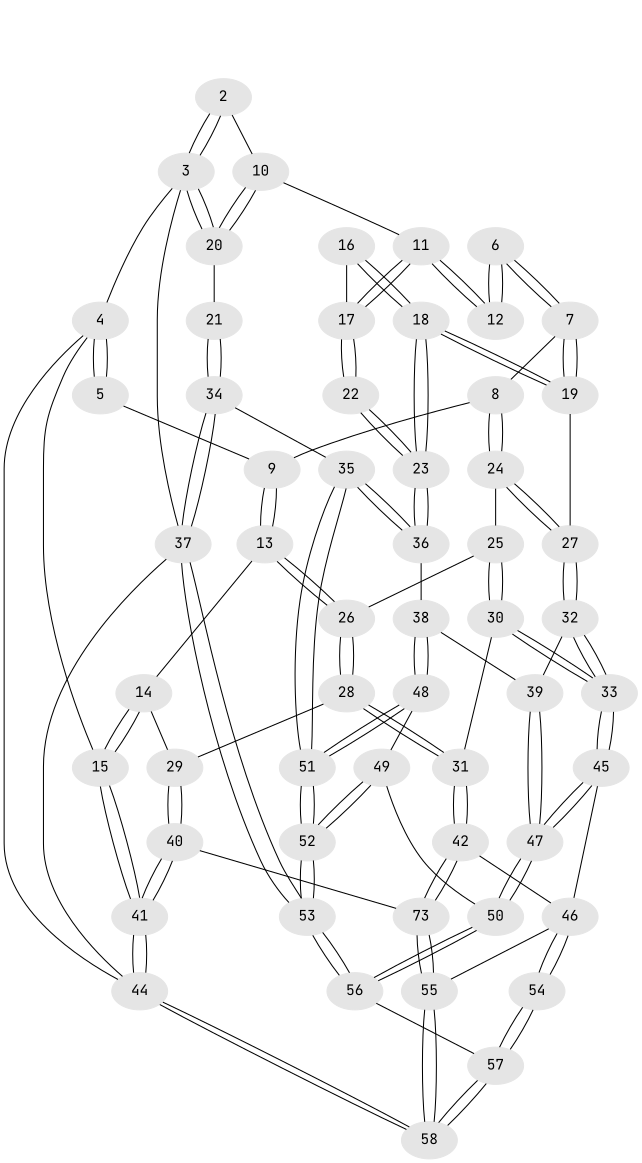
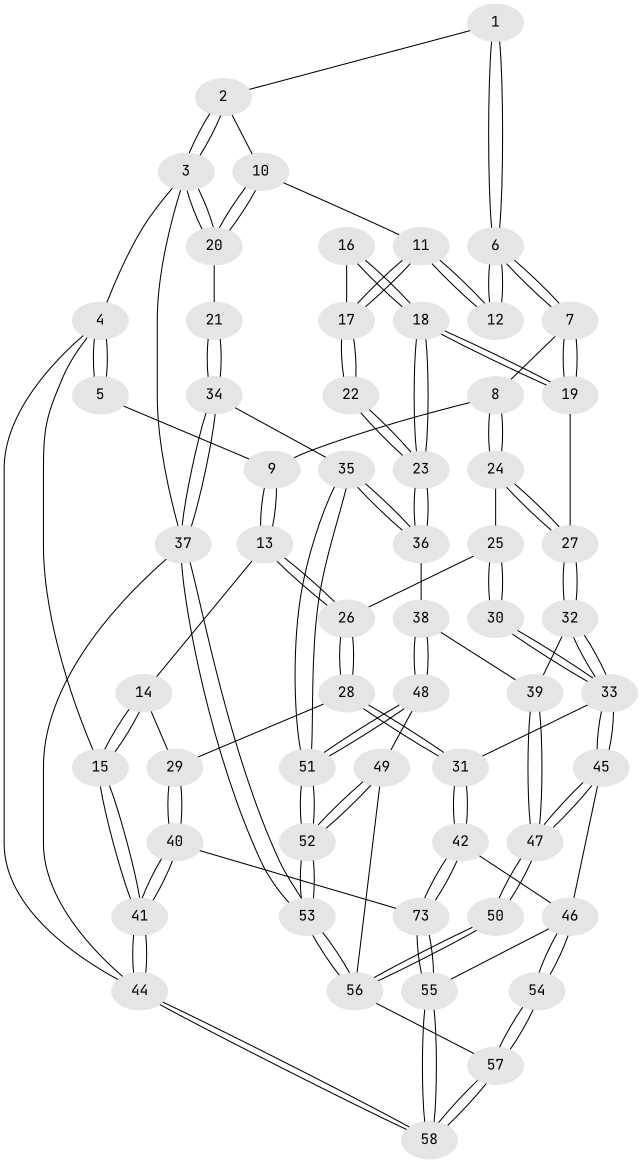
none -> (496, 23)
(478, 693) -> (548, 724)
(419, 854) -> (368, 879)
